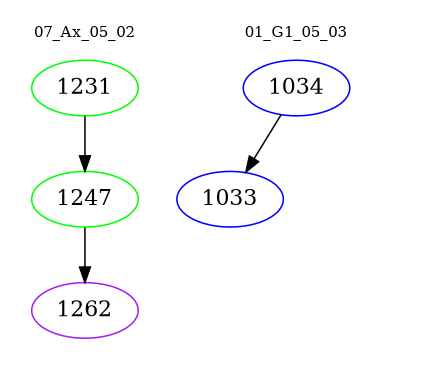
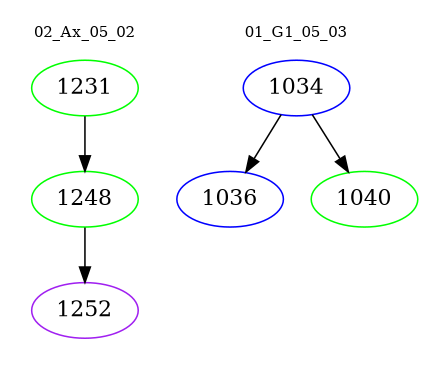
(85, 33) -> (85, 33)
(85, 199) -> (85, 199)
(230, 199) -> (230, 199)
none -> (364, 199)
(85, 310) -> (85, 310)
